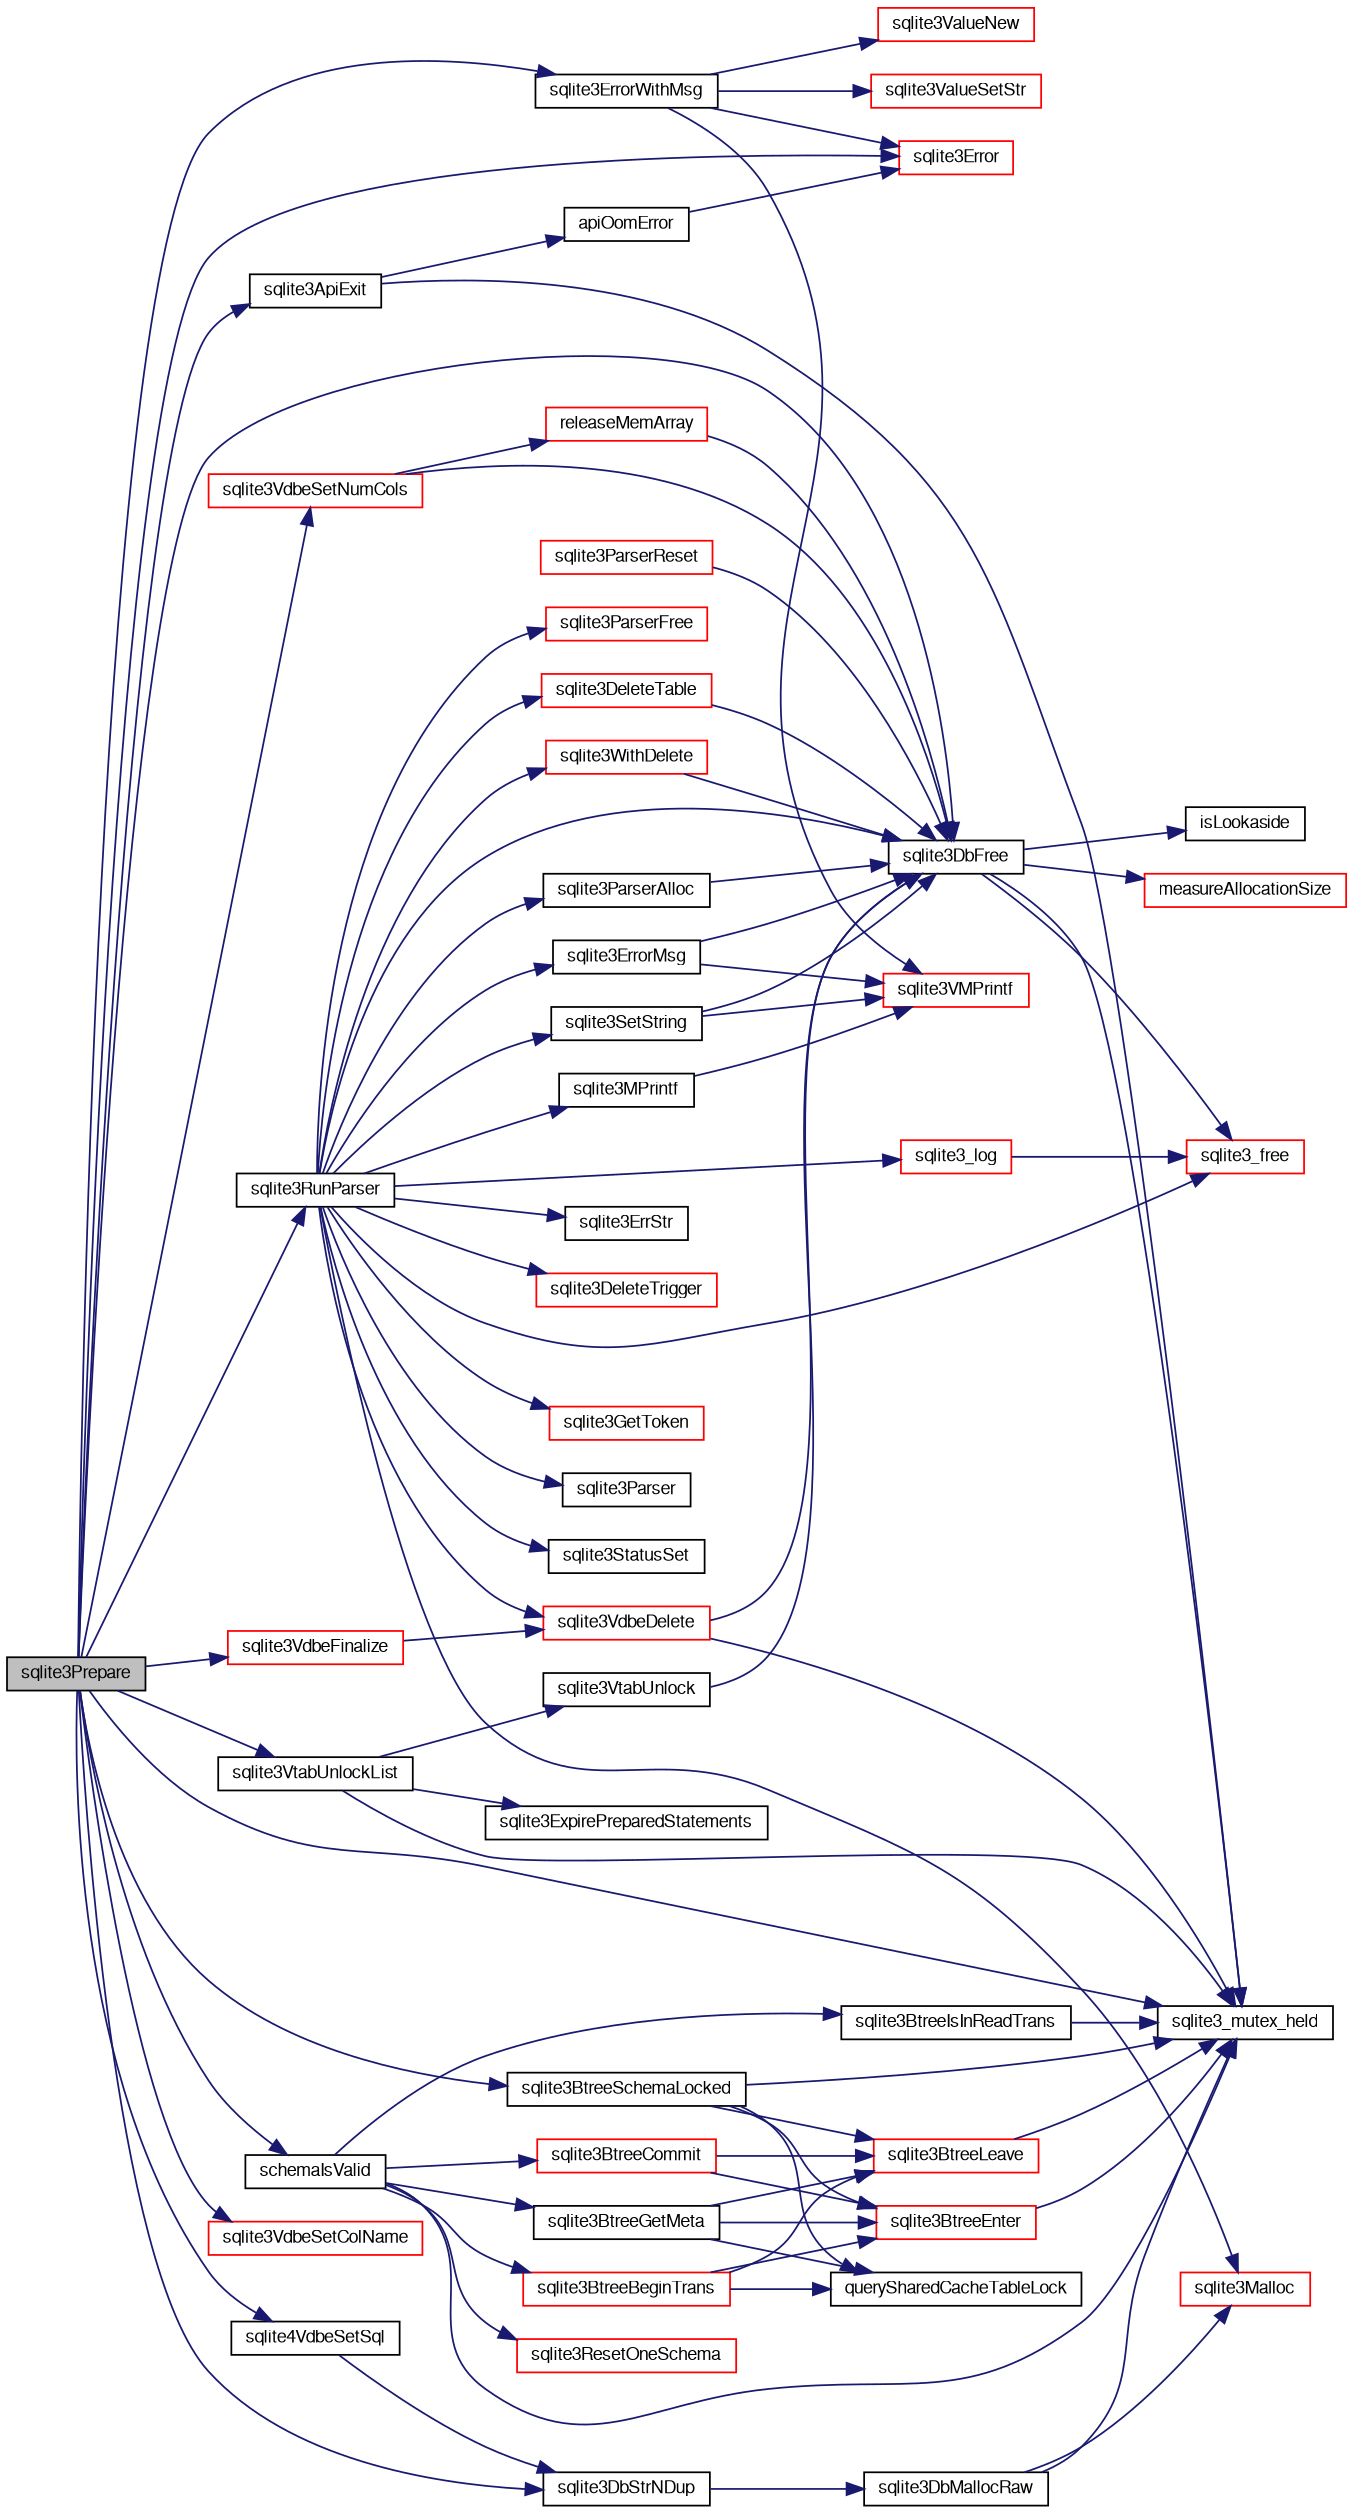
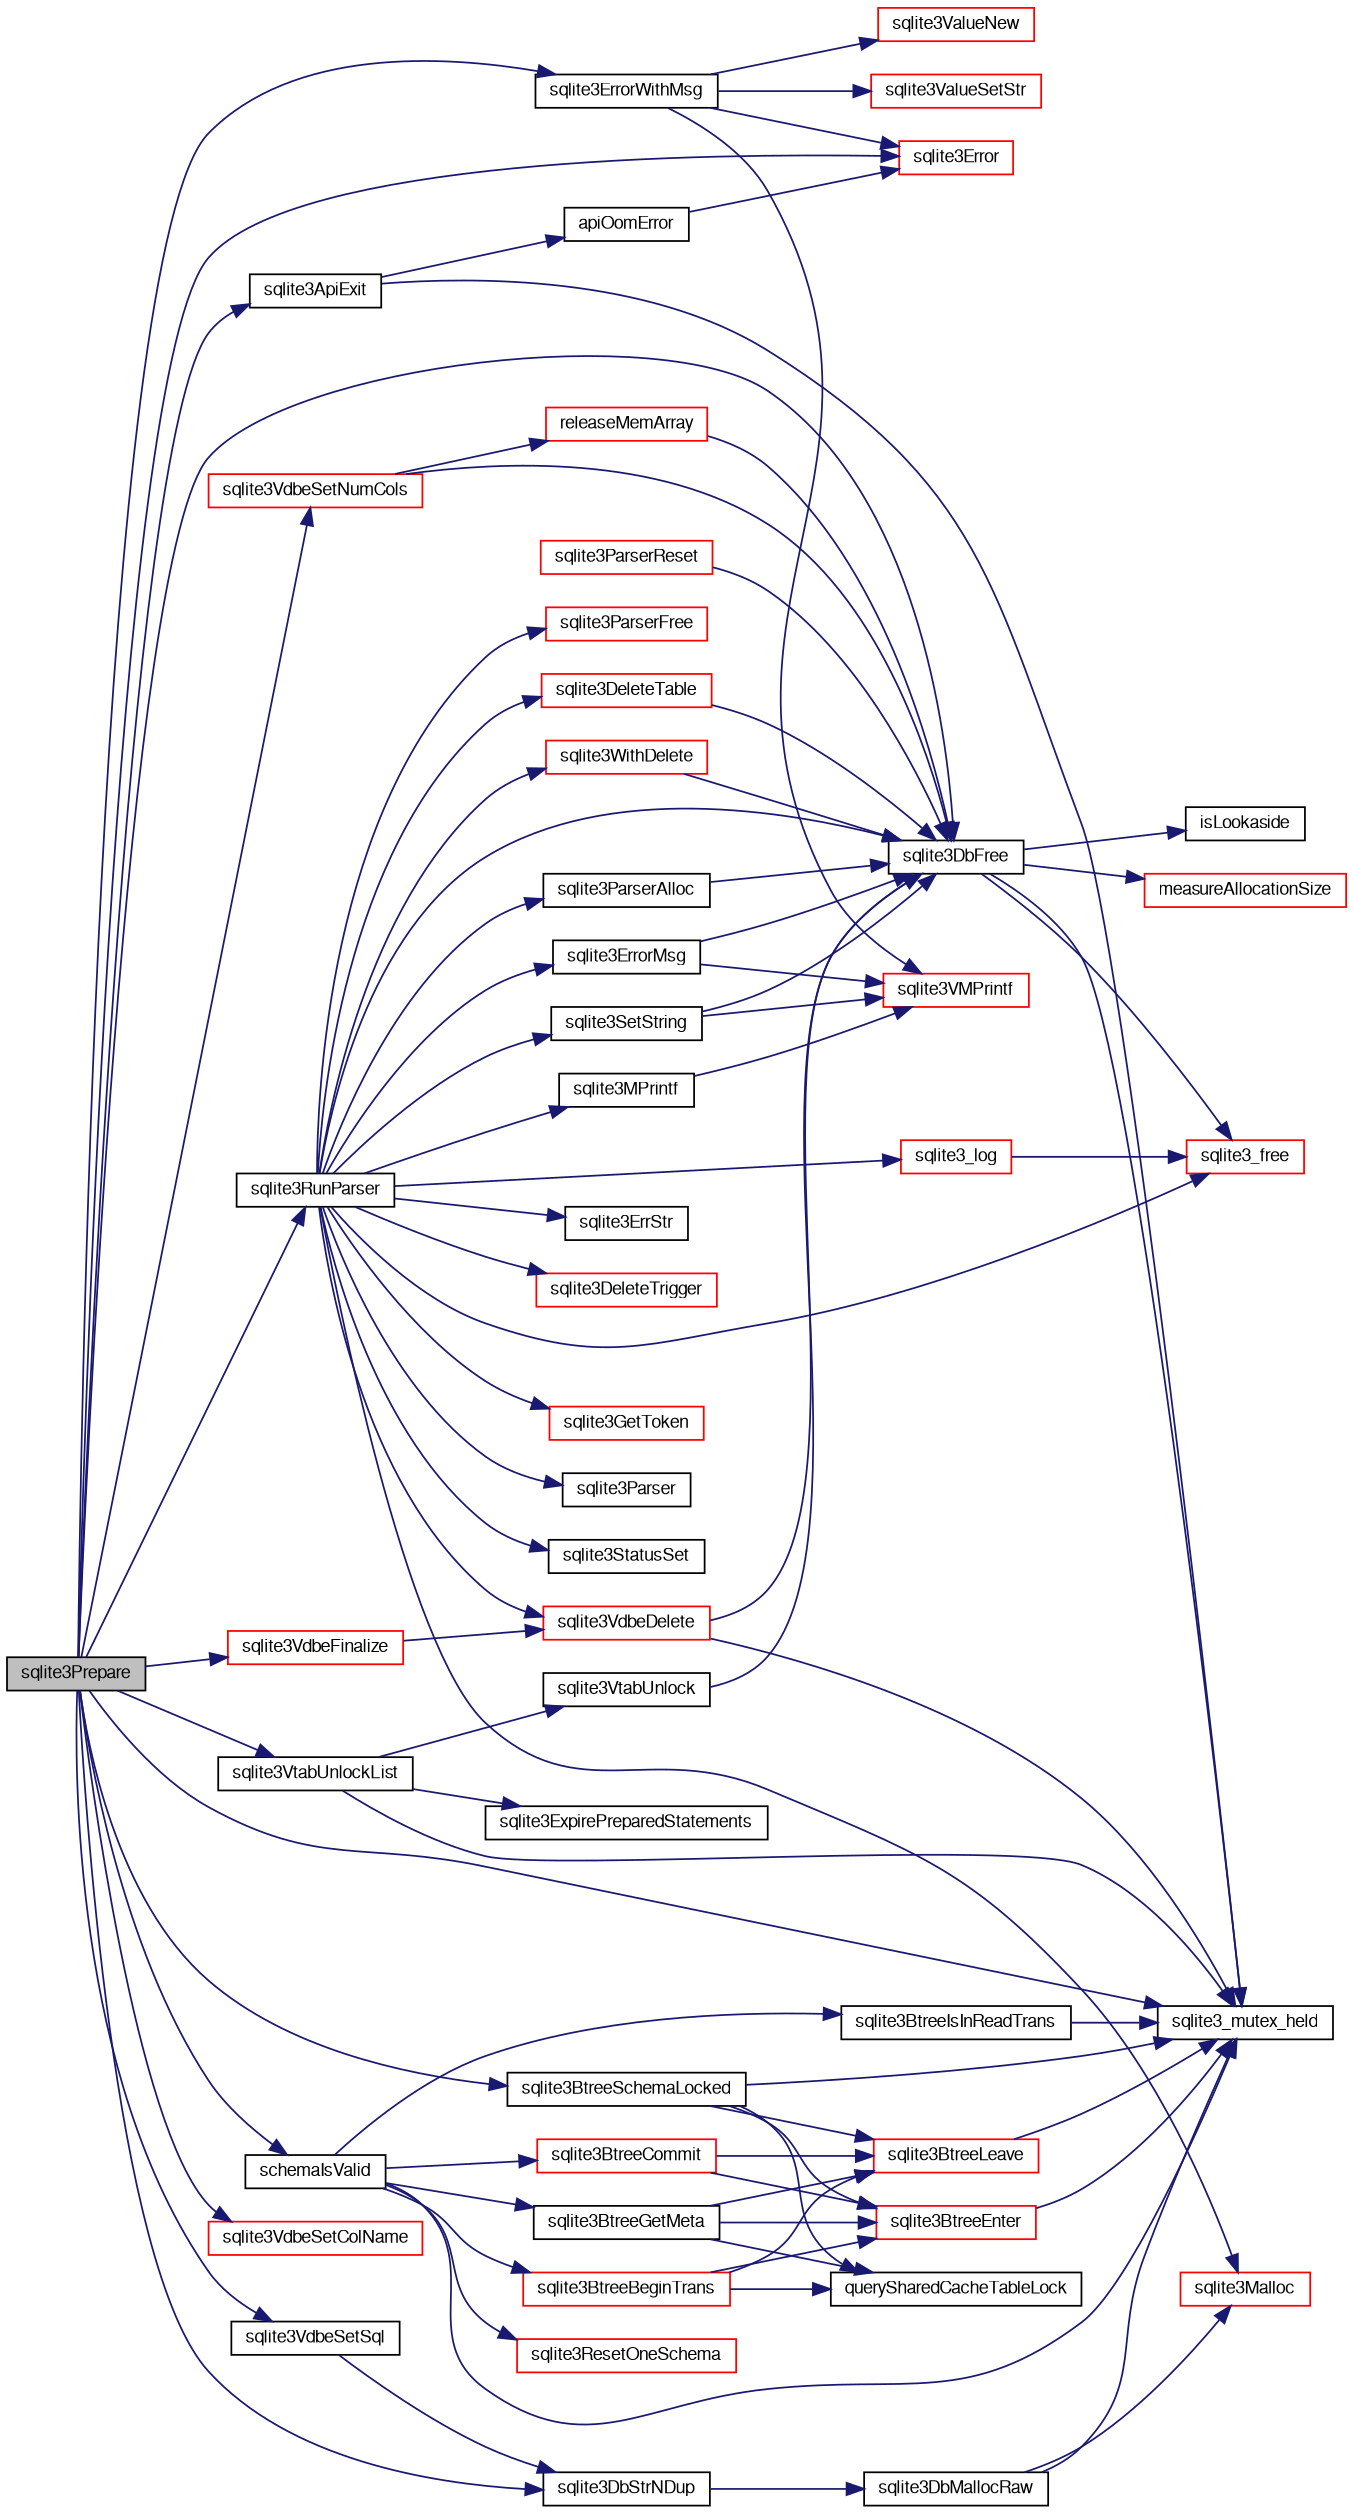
(316, 2338) -> (316, 2338)
